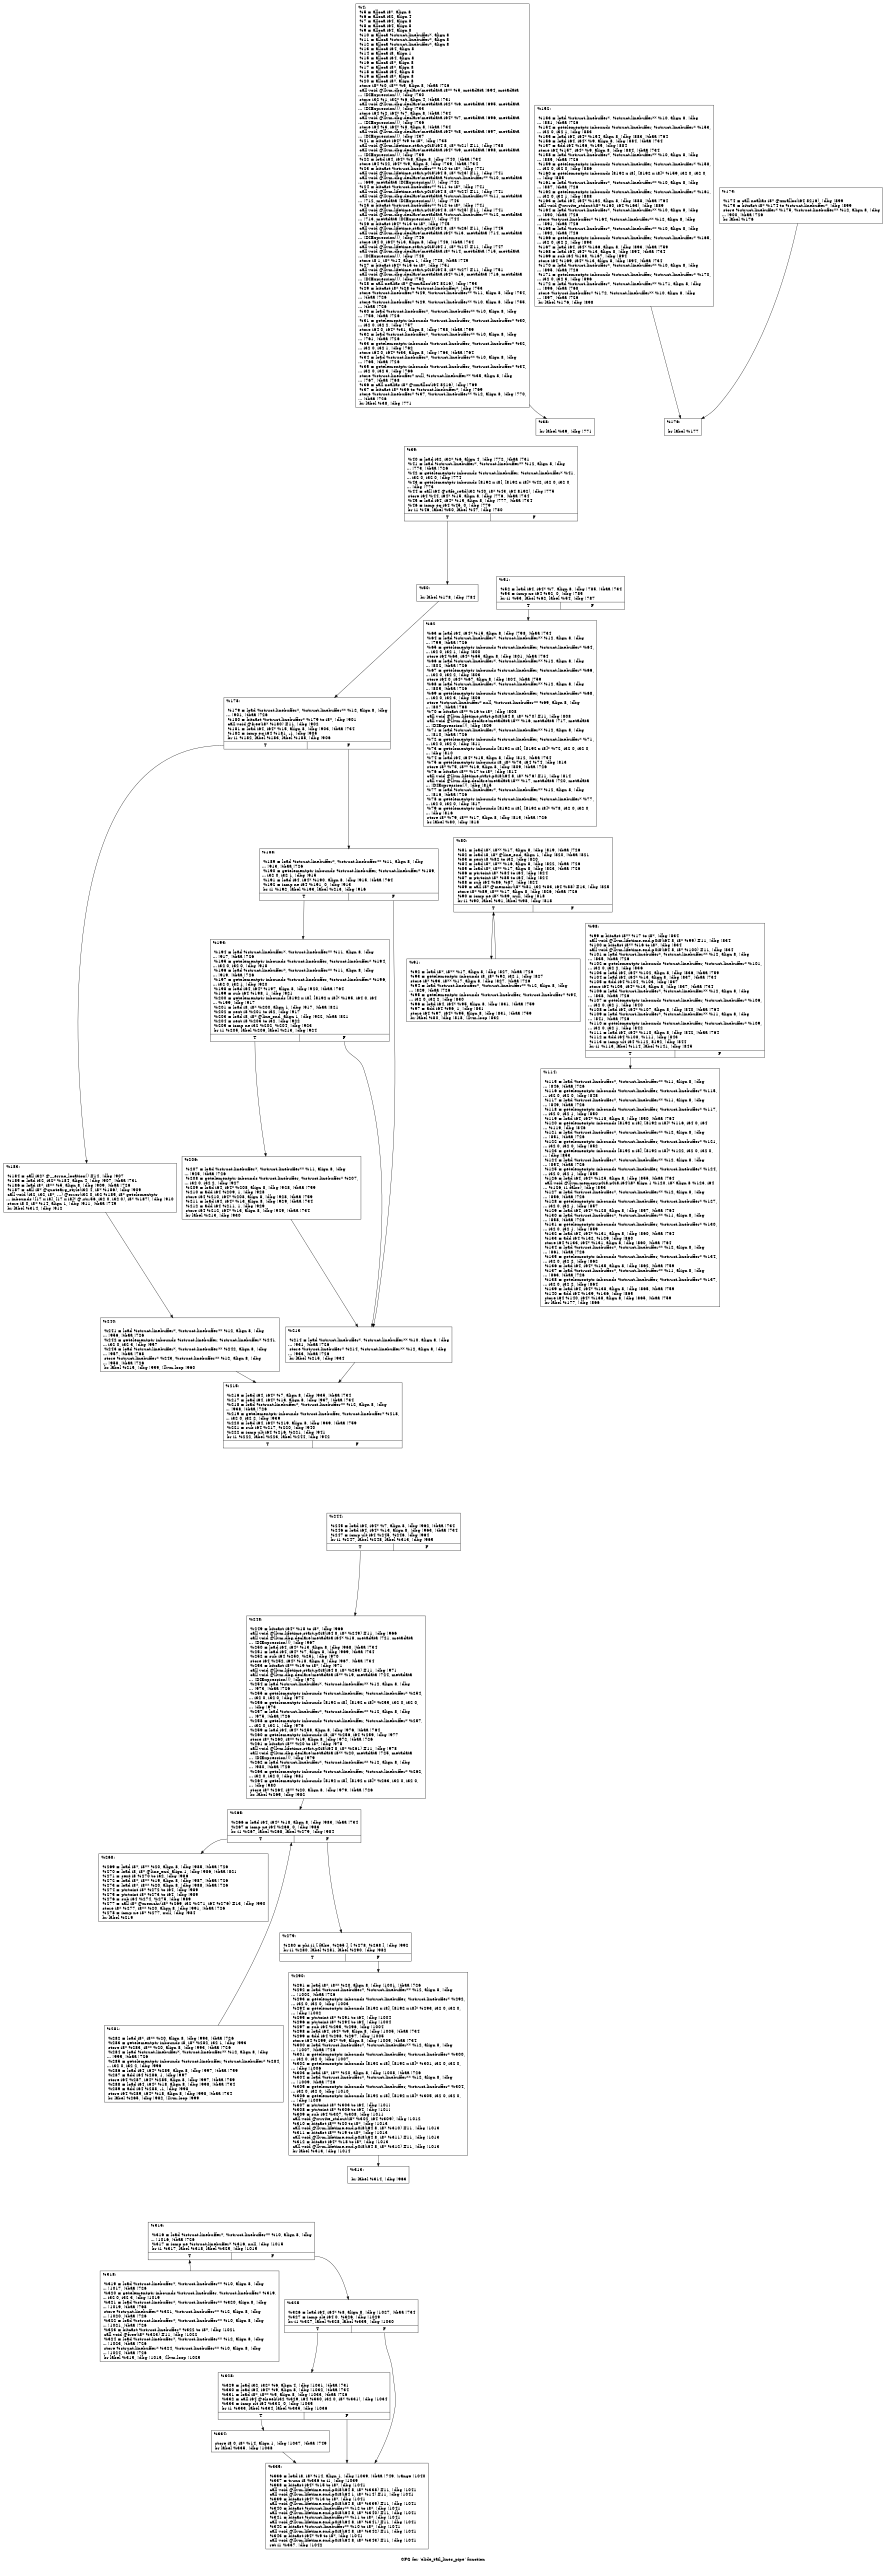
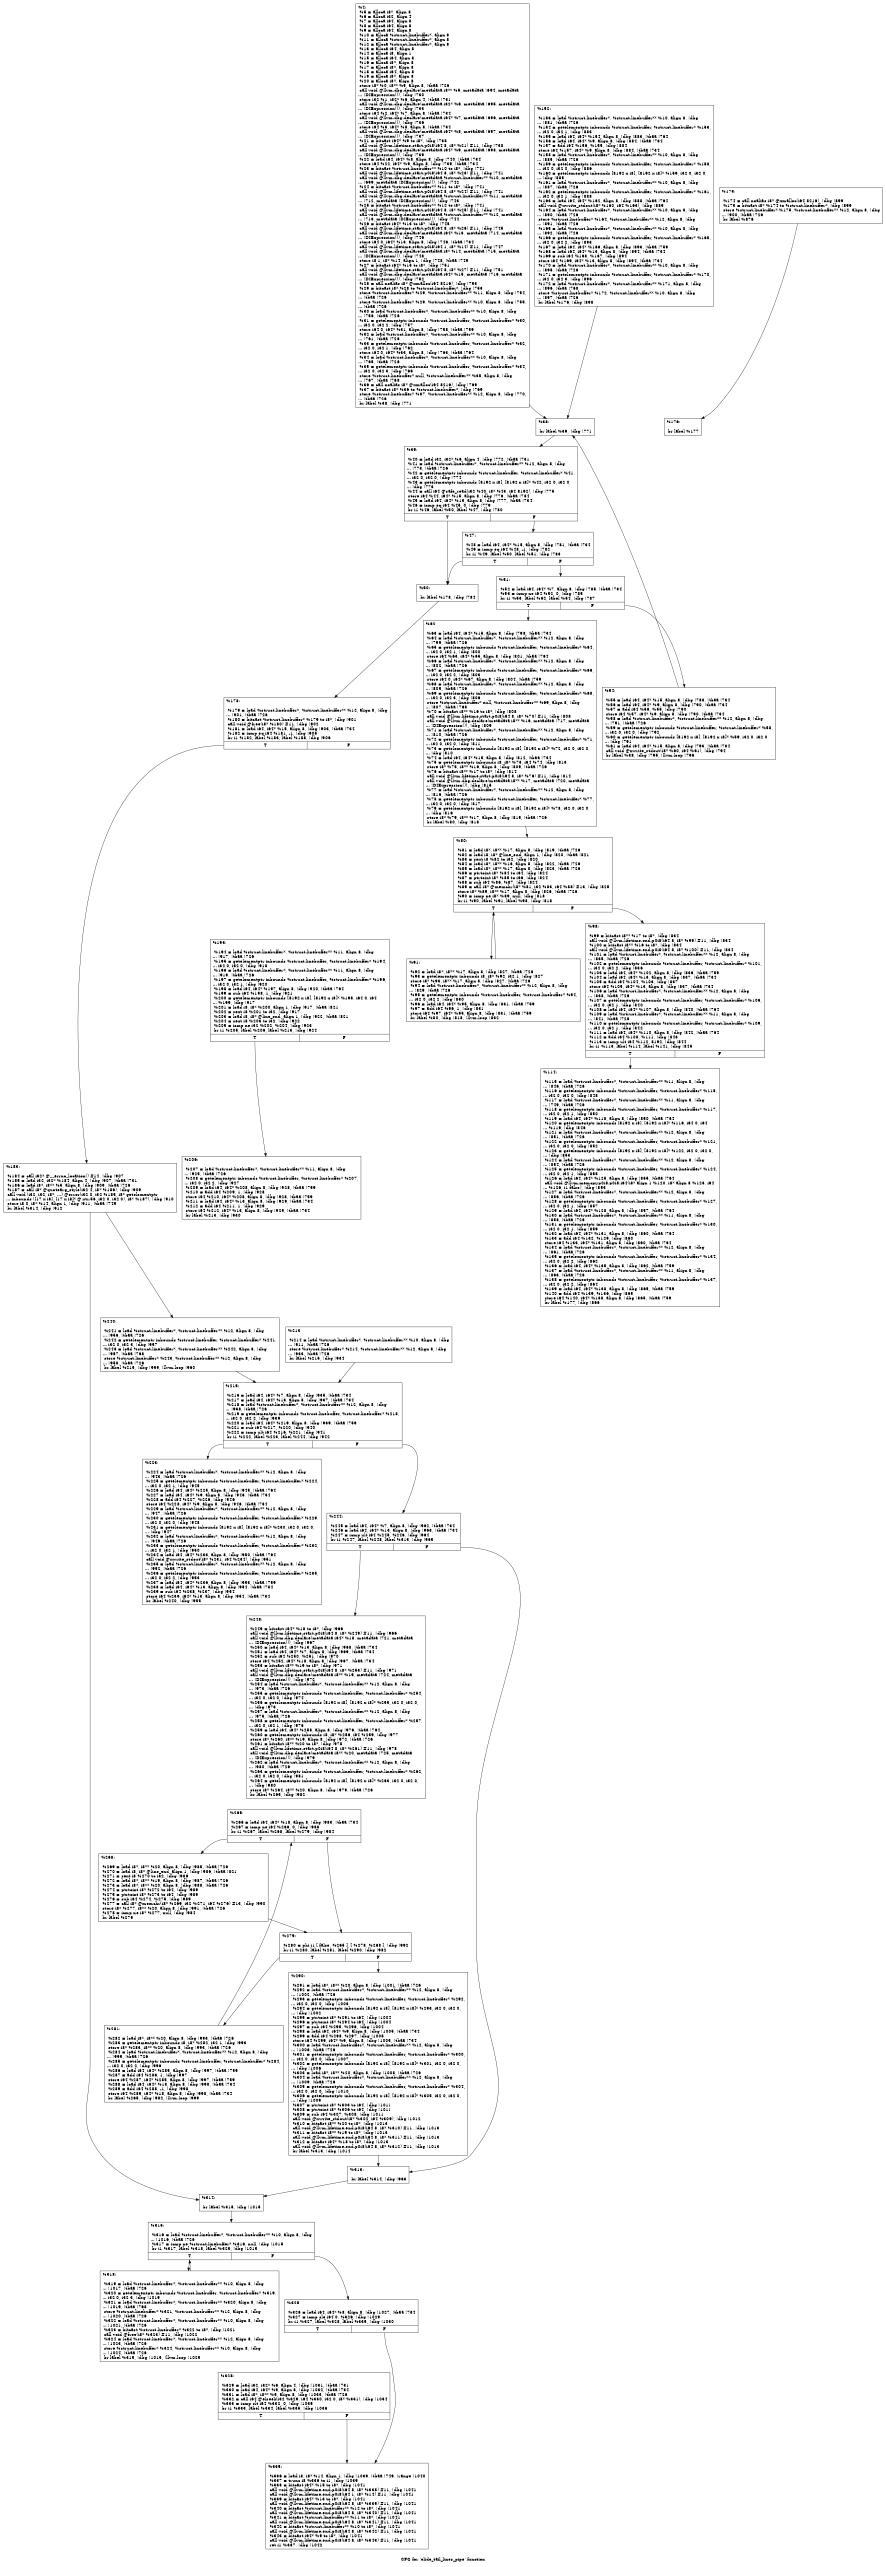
(391, 136) -> (391, 136)
(738, 219) -> (738, 219)
(665, 361) -> (583, 361)
none -> (548, 440)
none -> (528, 549)
none -> (689, 723)
none -> (526, 830)
(349, 875) -> none
(502, 878) -> (502, 878)
none -> (628, 912)
(564, 1105) -> (564, 1105)
(381, 1179) -> none
(324, 1272) -> none
(309, 1345) -> (309, 1345)
none -> (416, 1474)
none -> (232, 1532)
(302, 1803) -> none
none -> (477, 1865)
(117, 1918) -> (117, 1918)
none -> (286, 1925)
none -> (252, 1990)
(314, 2050) -> (314, 2050)
none -> (231, 2203)
none -> (189, 2264)
(316, 2351) -> none
(270, 2441) -> none
